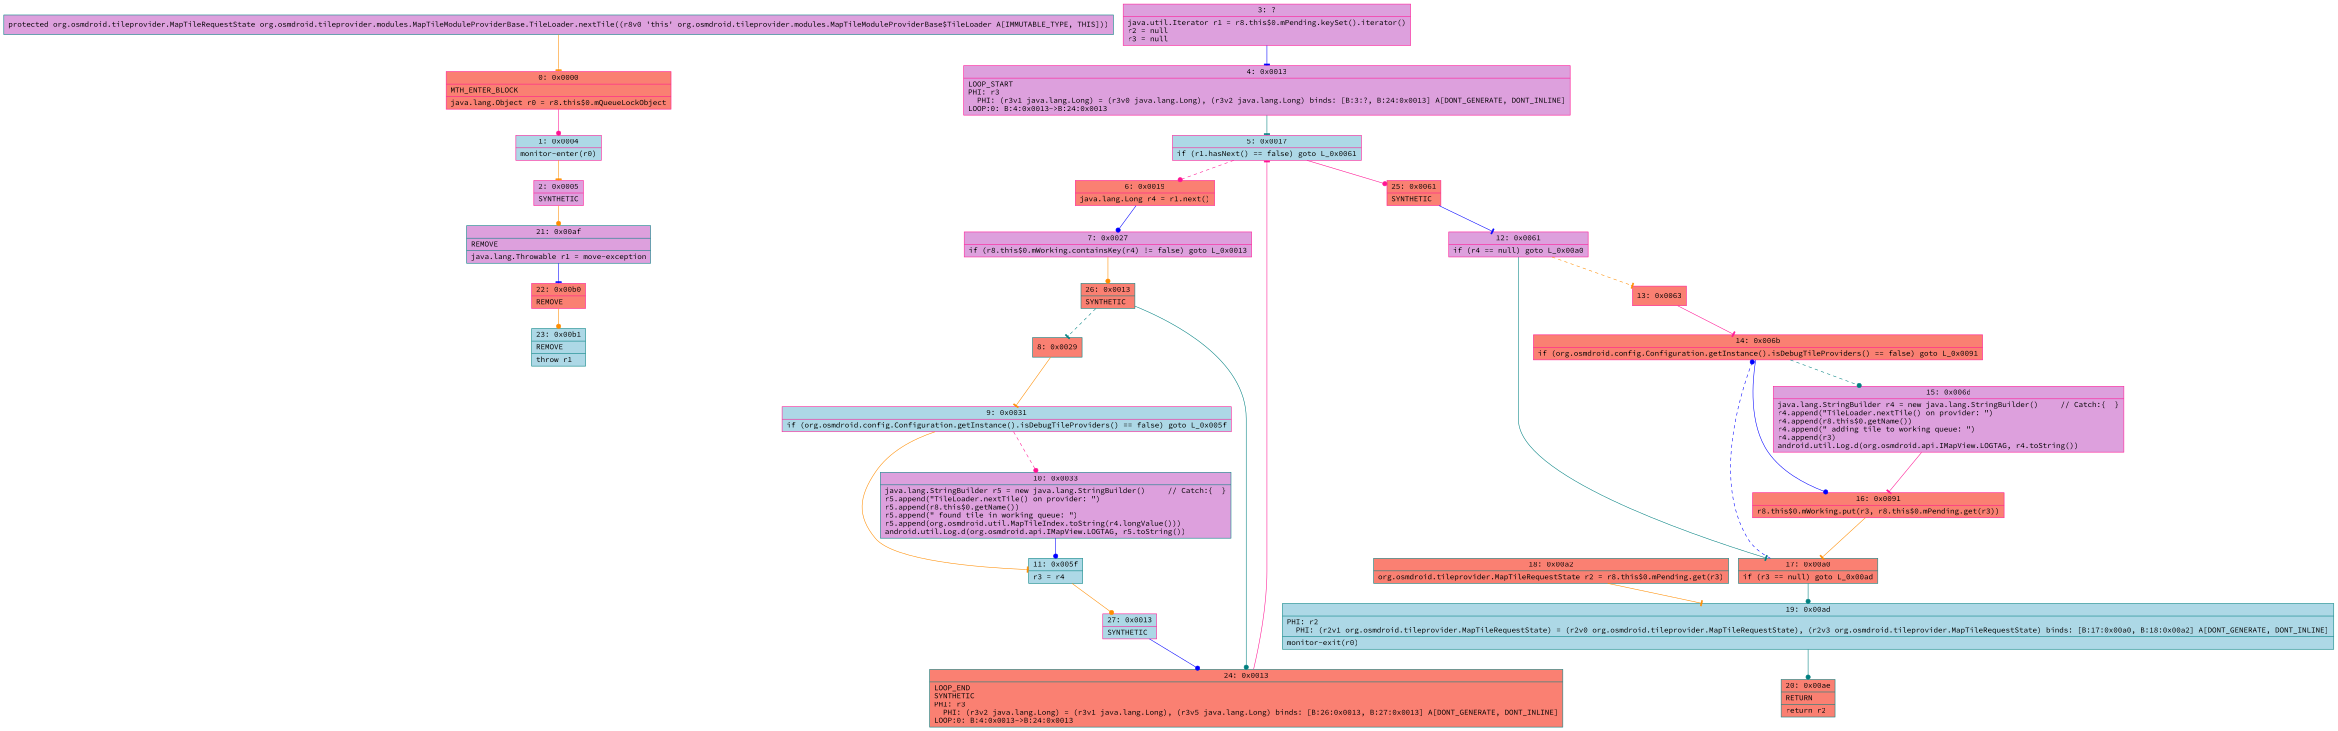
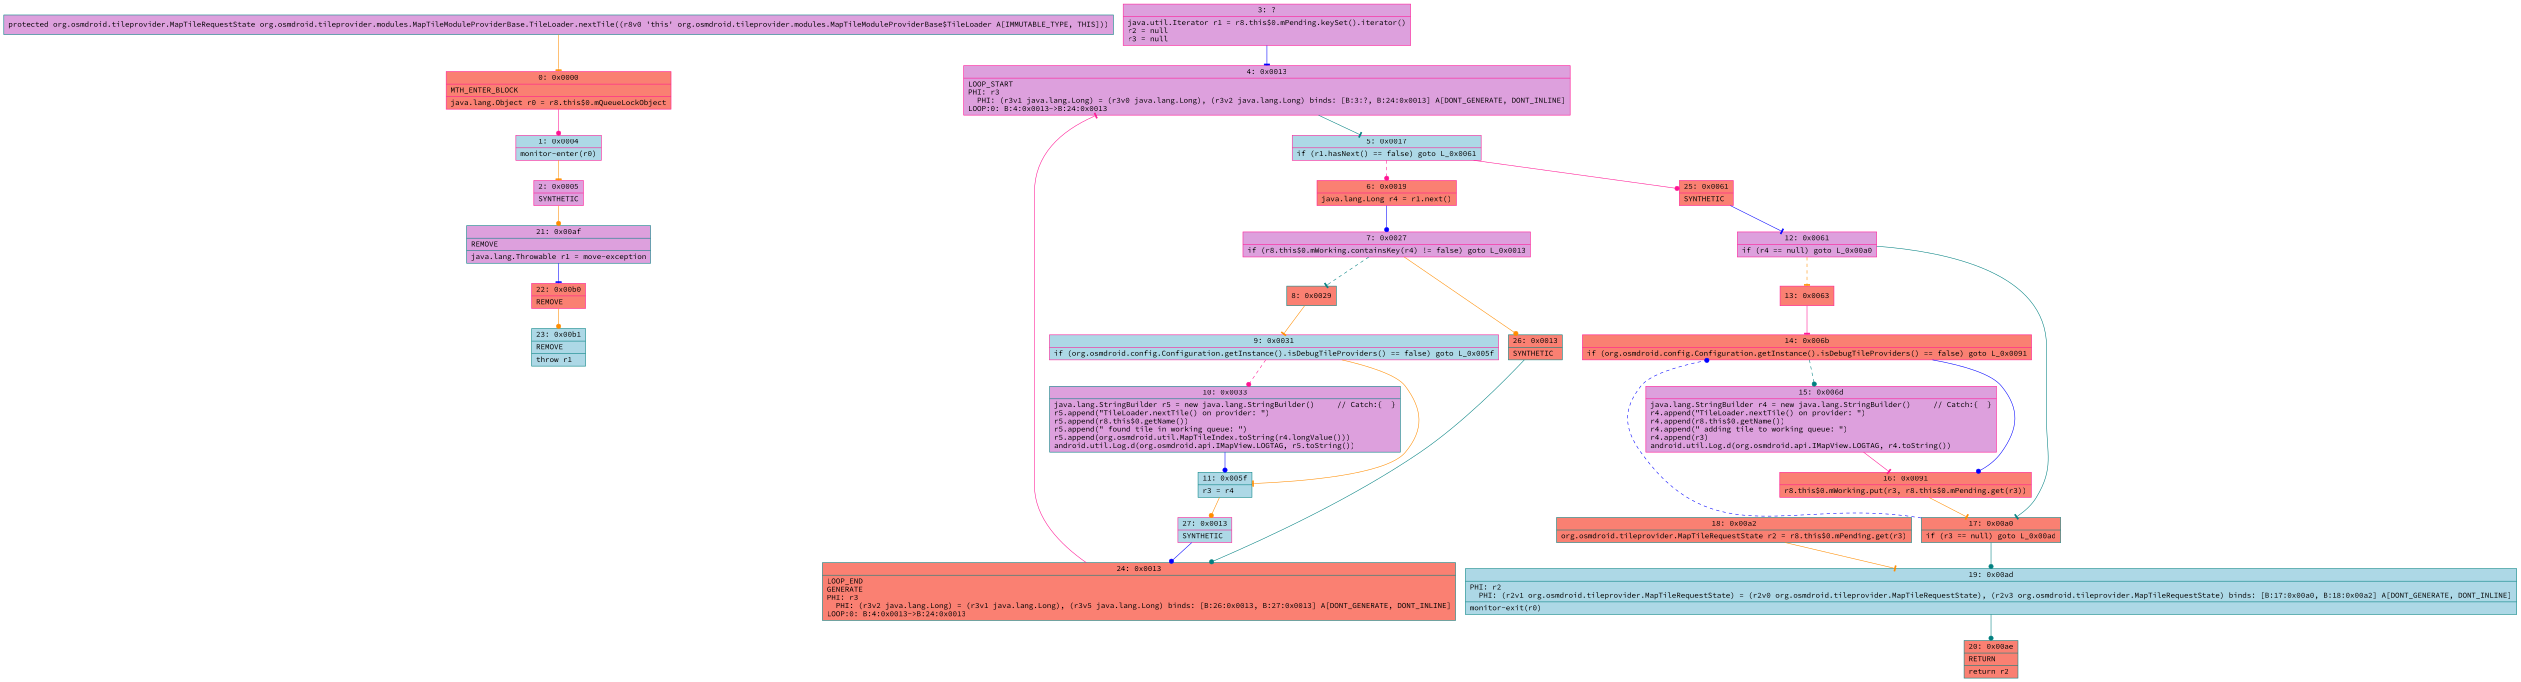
(1082, 322) -> (1348, 271)
(1267, 417) -> (1034, 336)
(954, 696) -> (845, 589)
